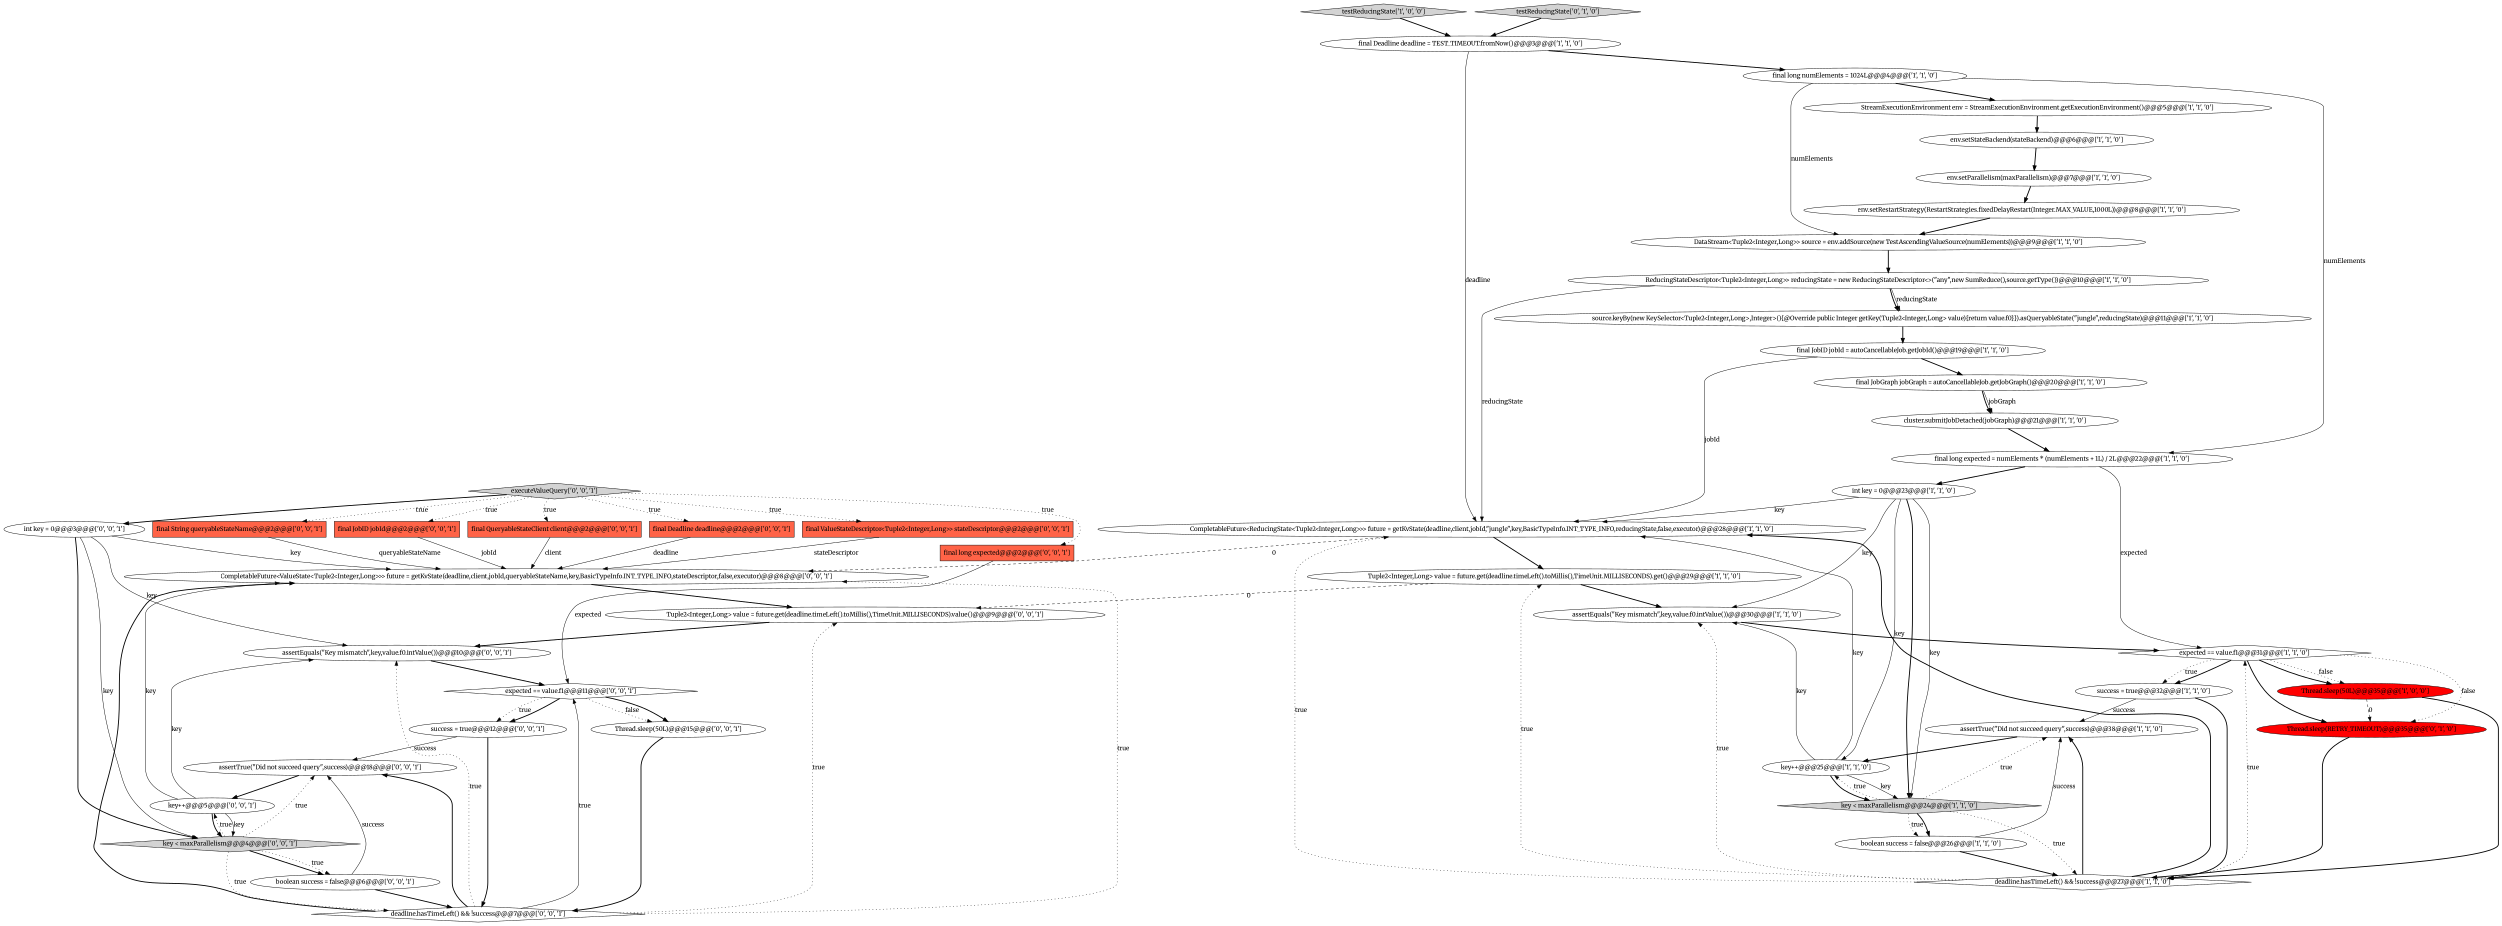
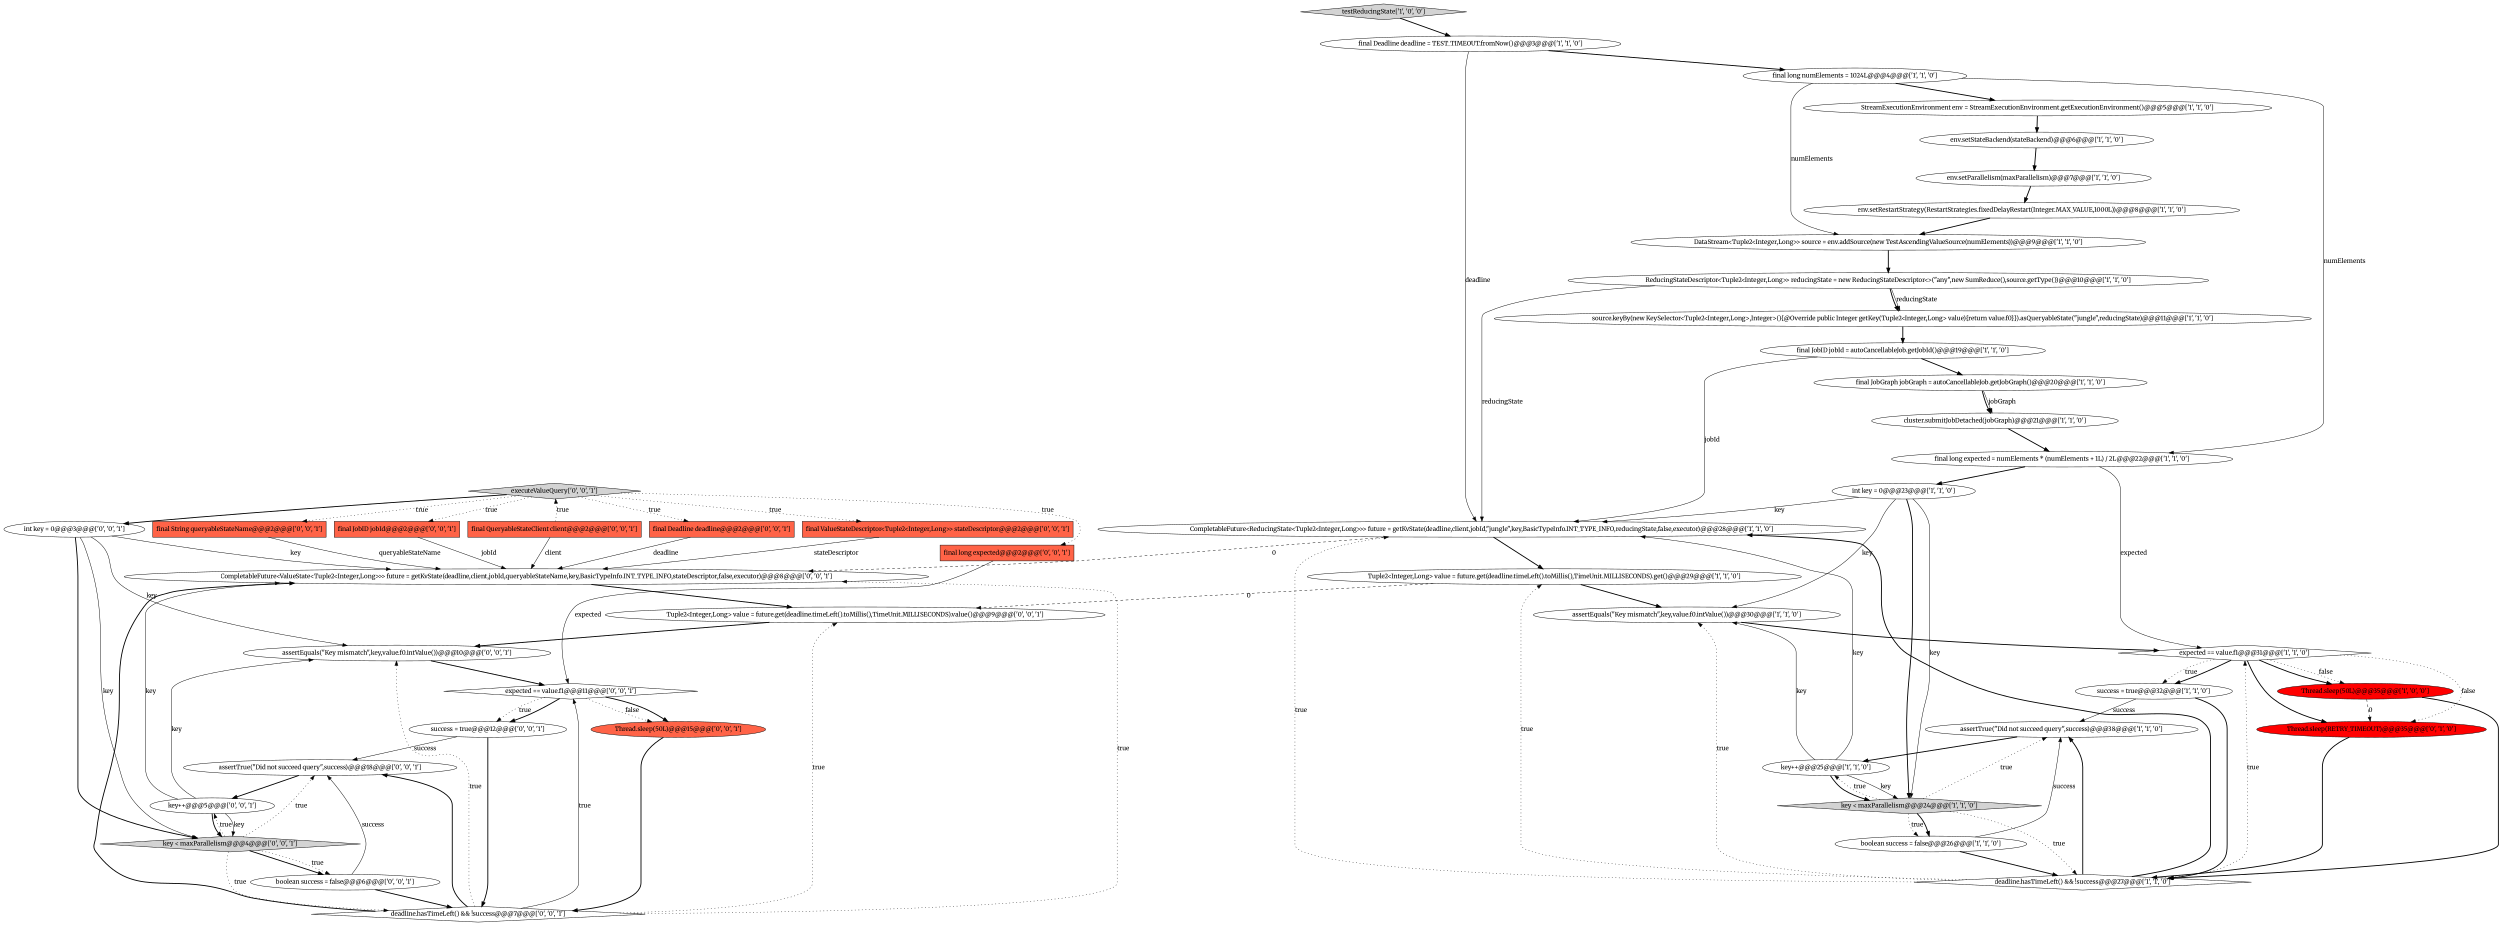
(1558, 12) -> none
(544, 508) -> (556, 512)
(1894, 634) -> none
(678, 729) -> (678, 729)
